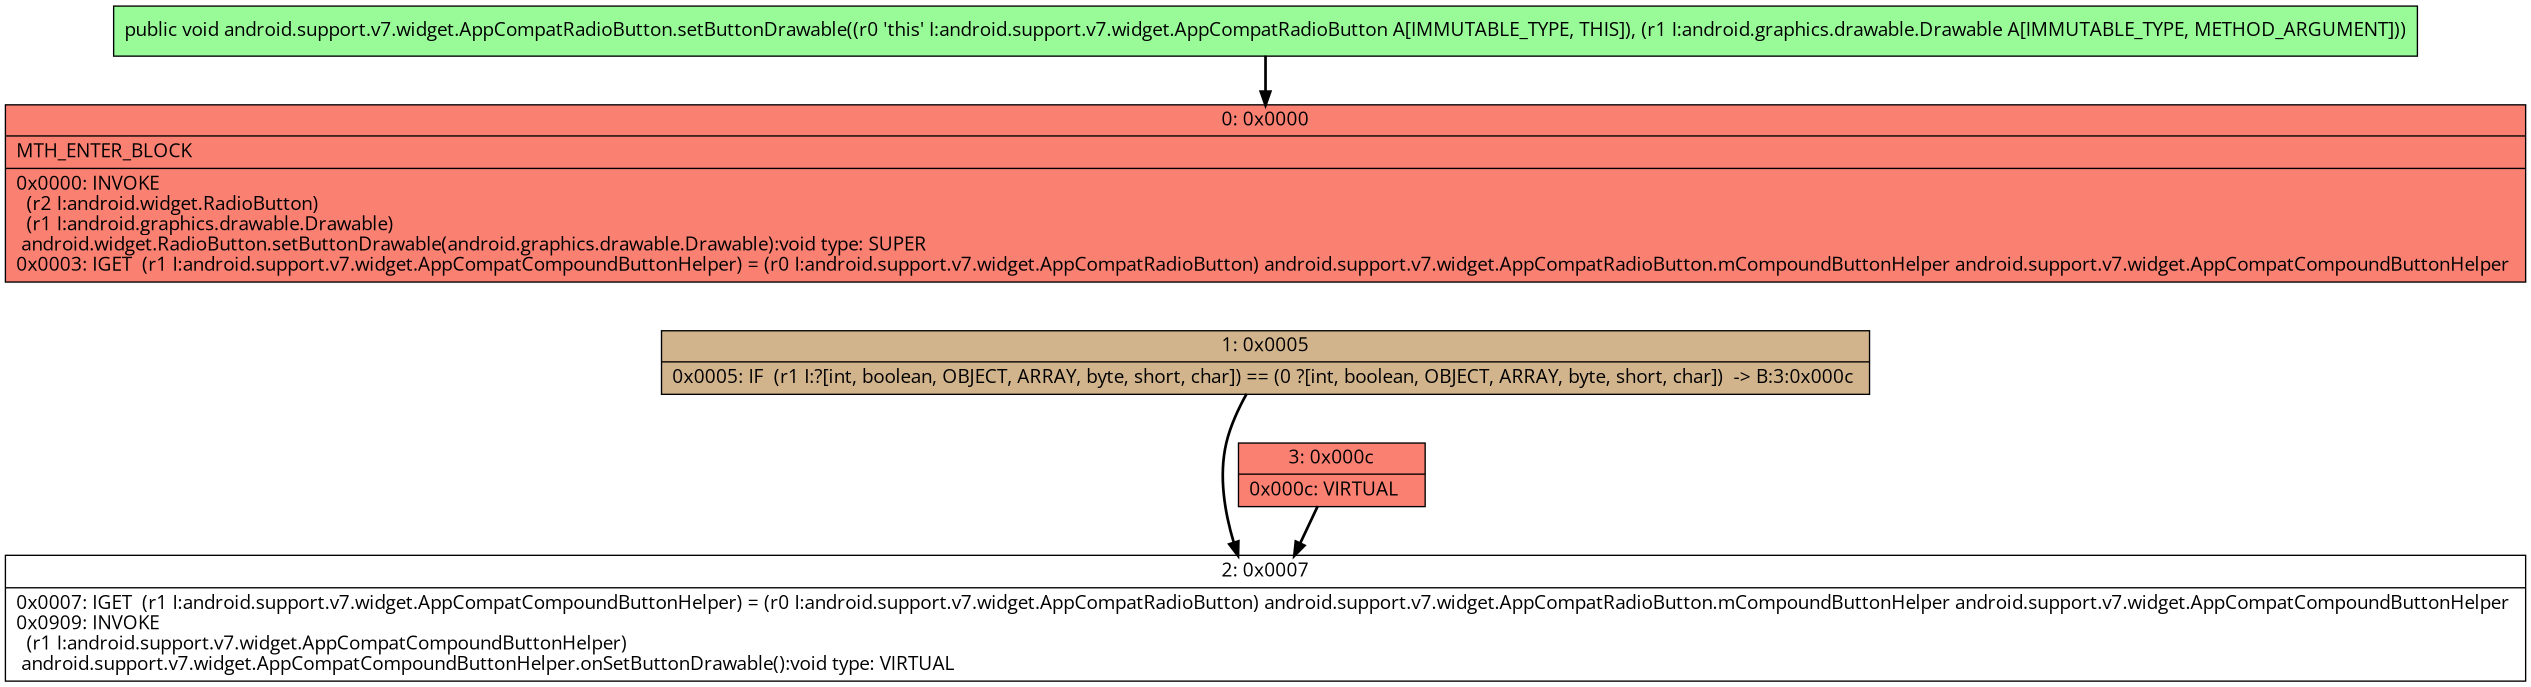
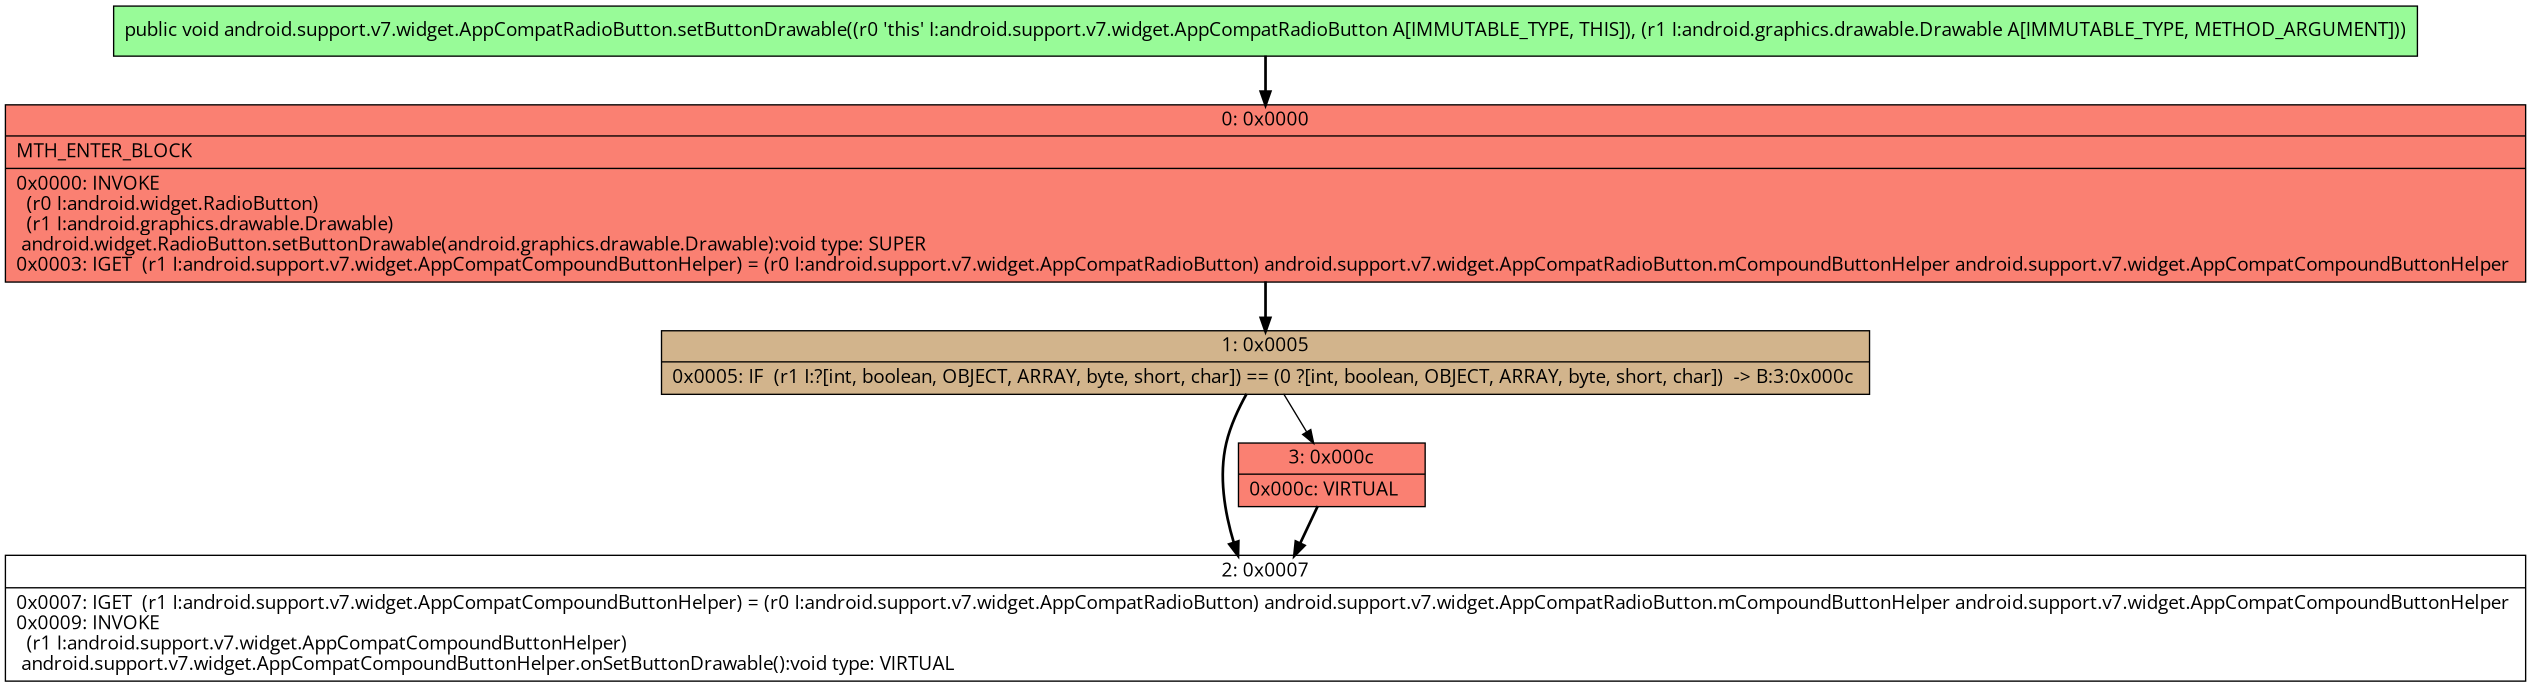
(168, 204) -> (168, 204)
none -> (1266, 299)
none -> (1295, 413)
(93, 624) -> (93, 624)
